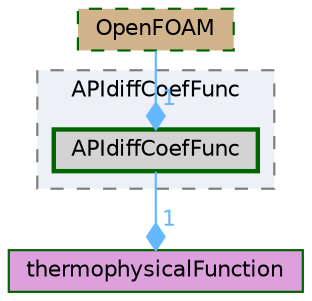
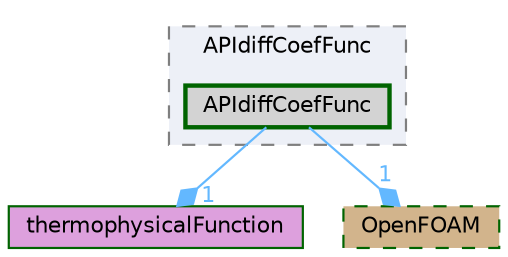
(156, 85) -> (346, 159)
